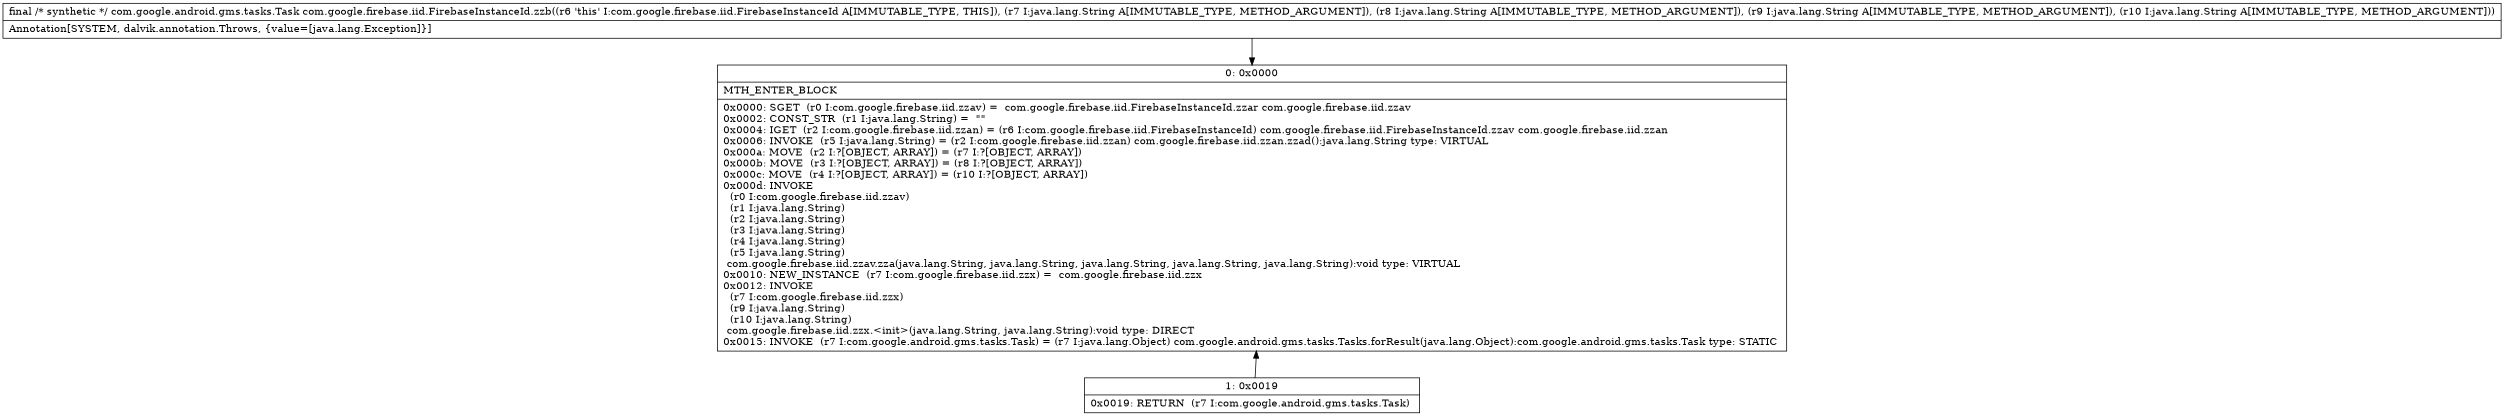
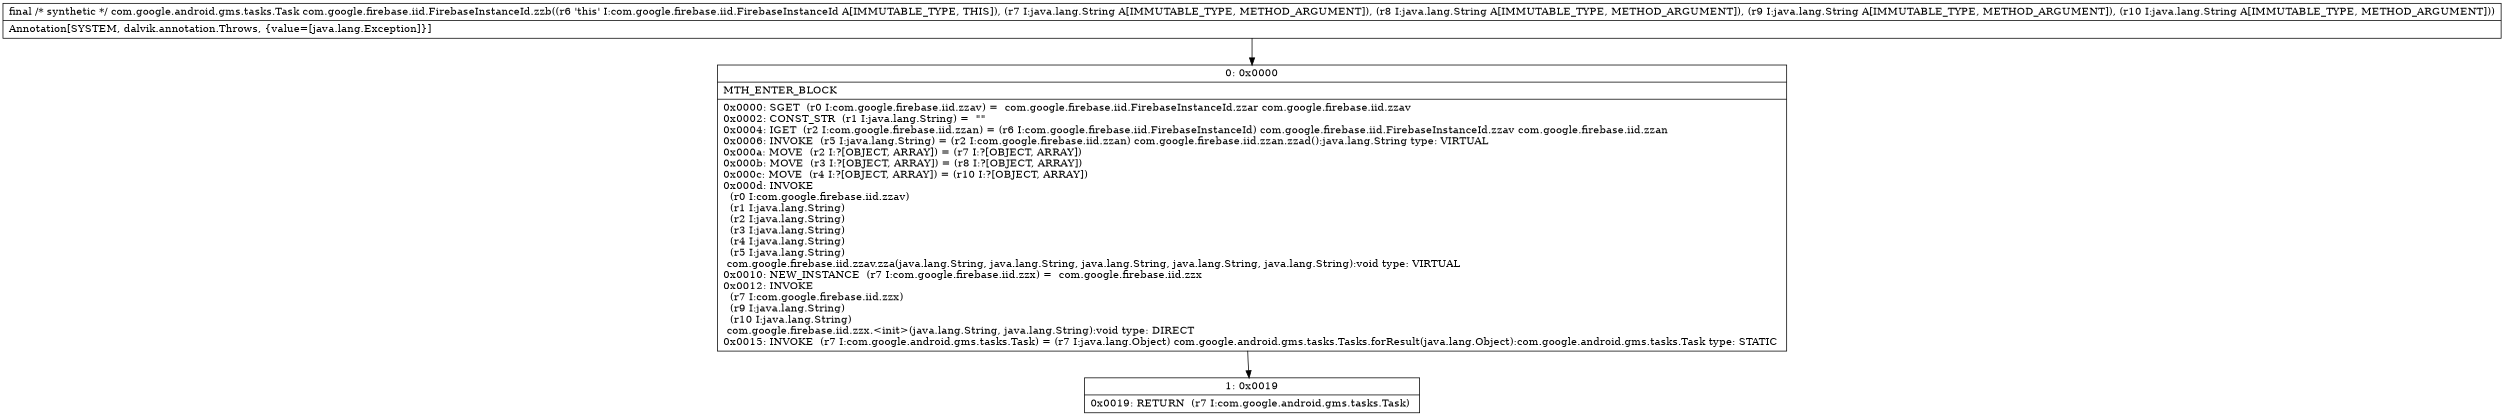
(1256, 368) -> (1248, 361)
